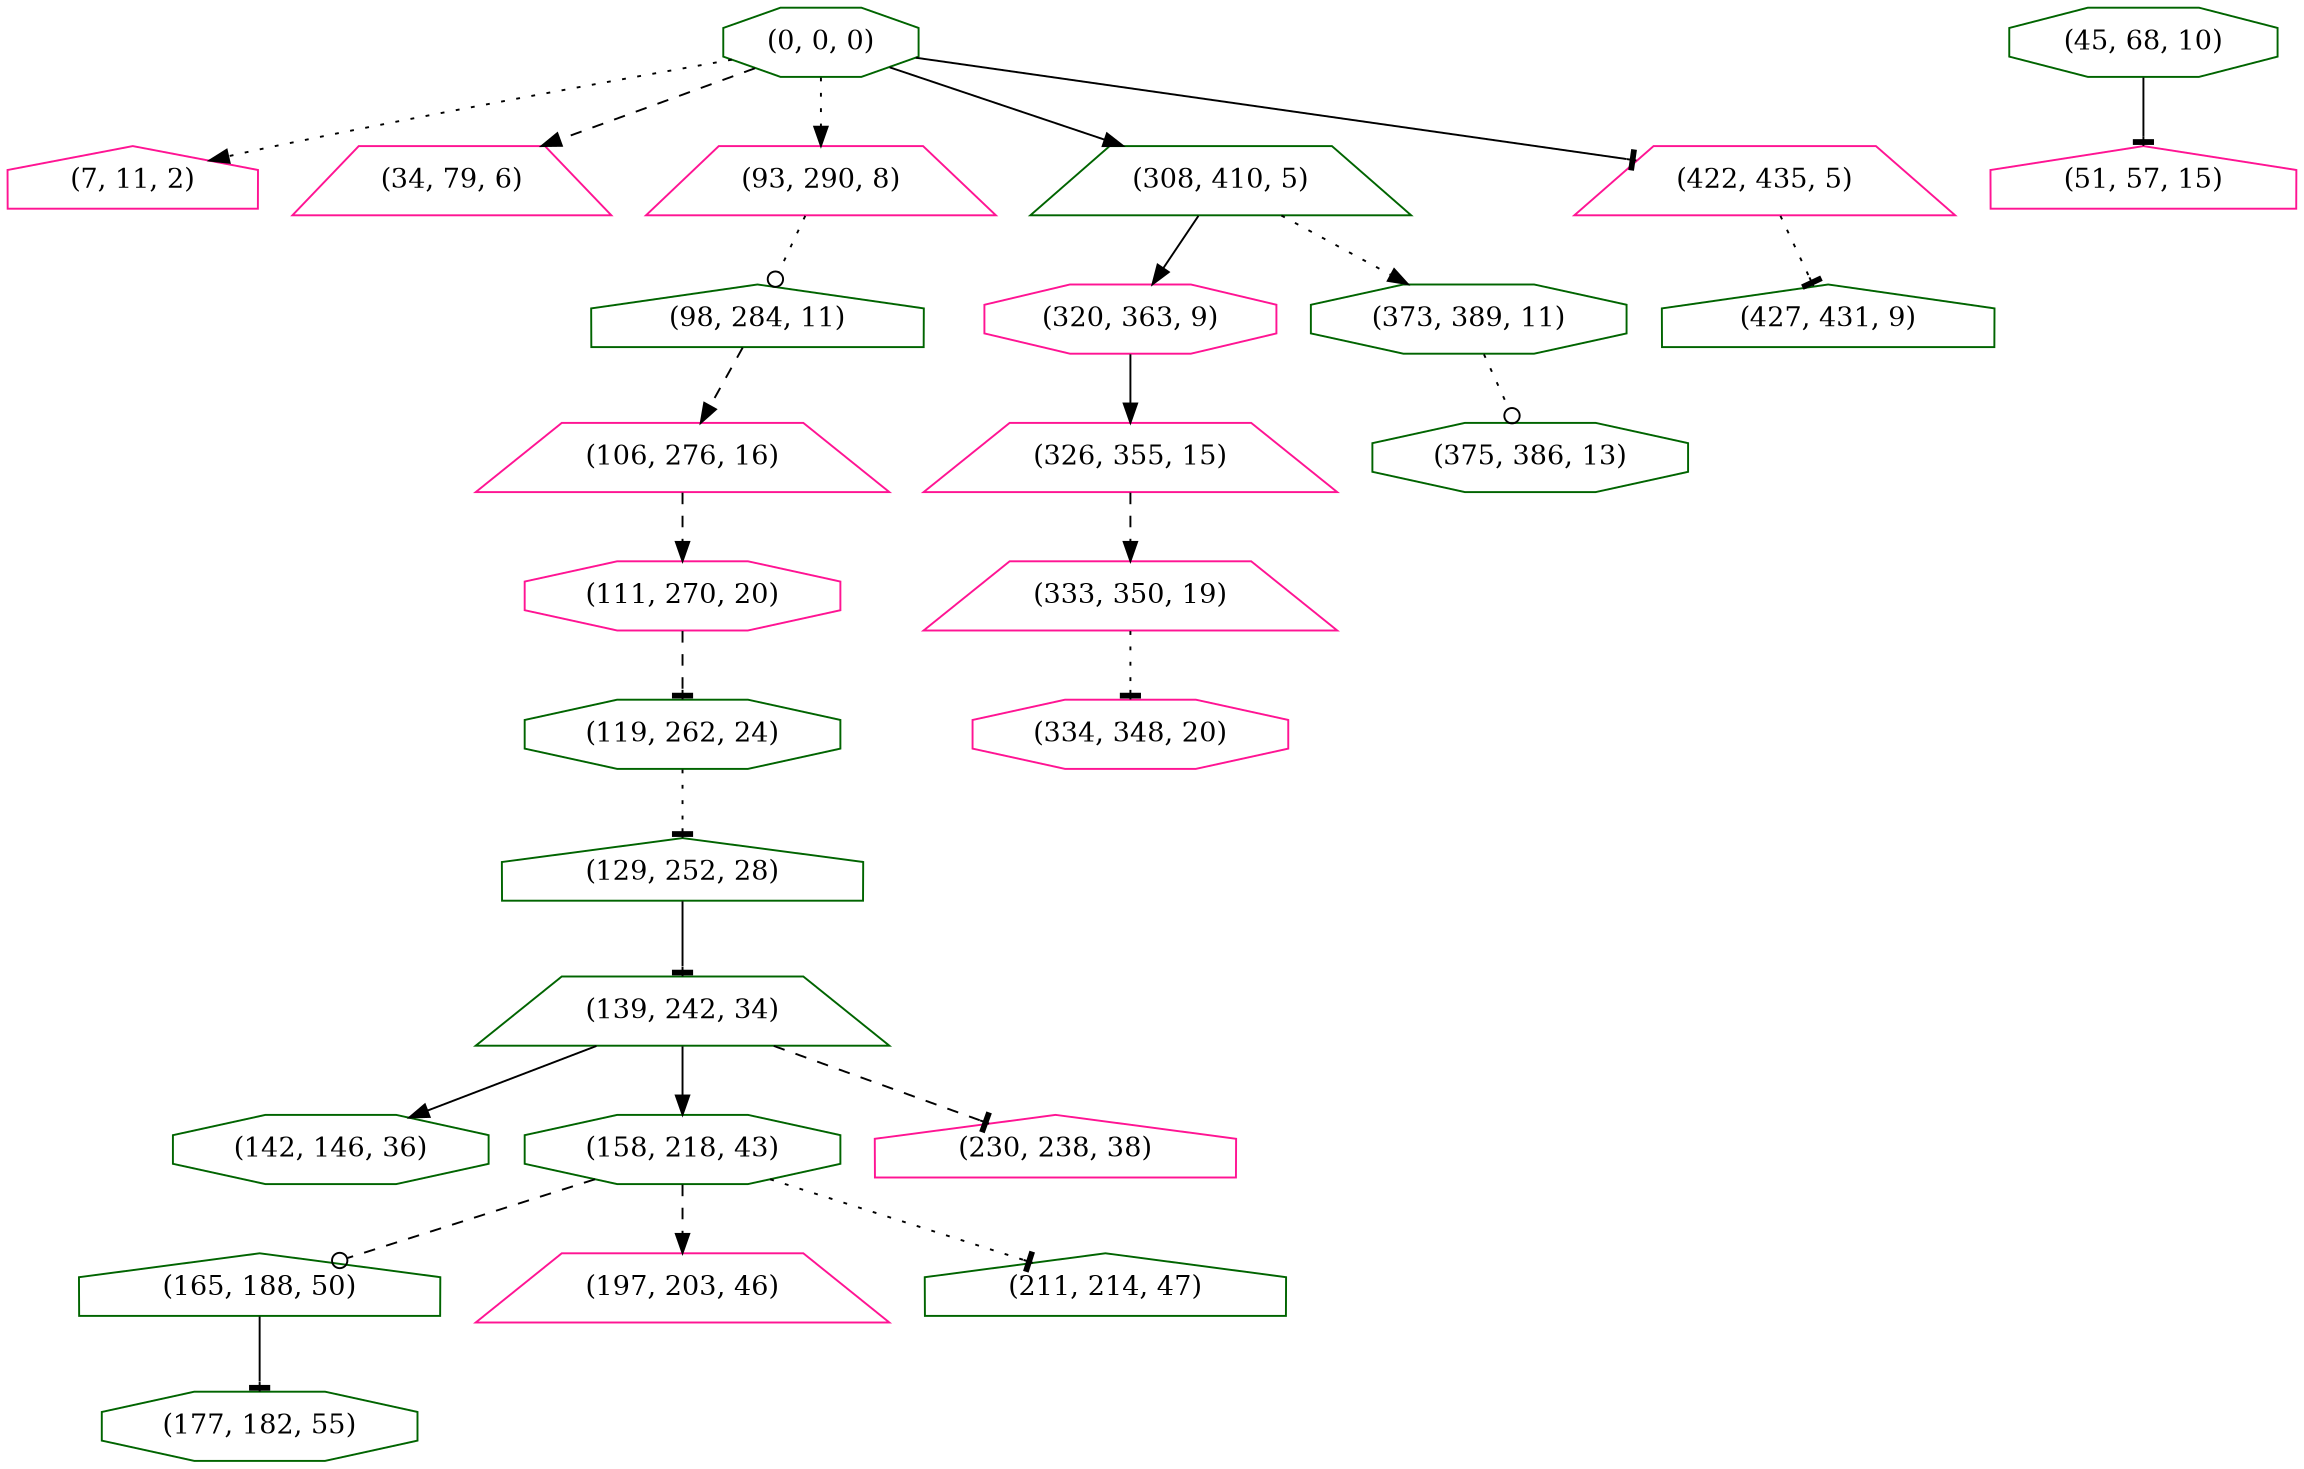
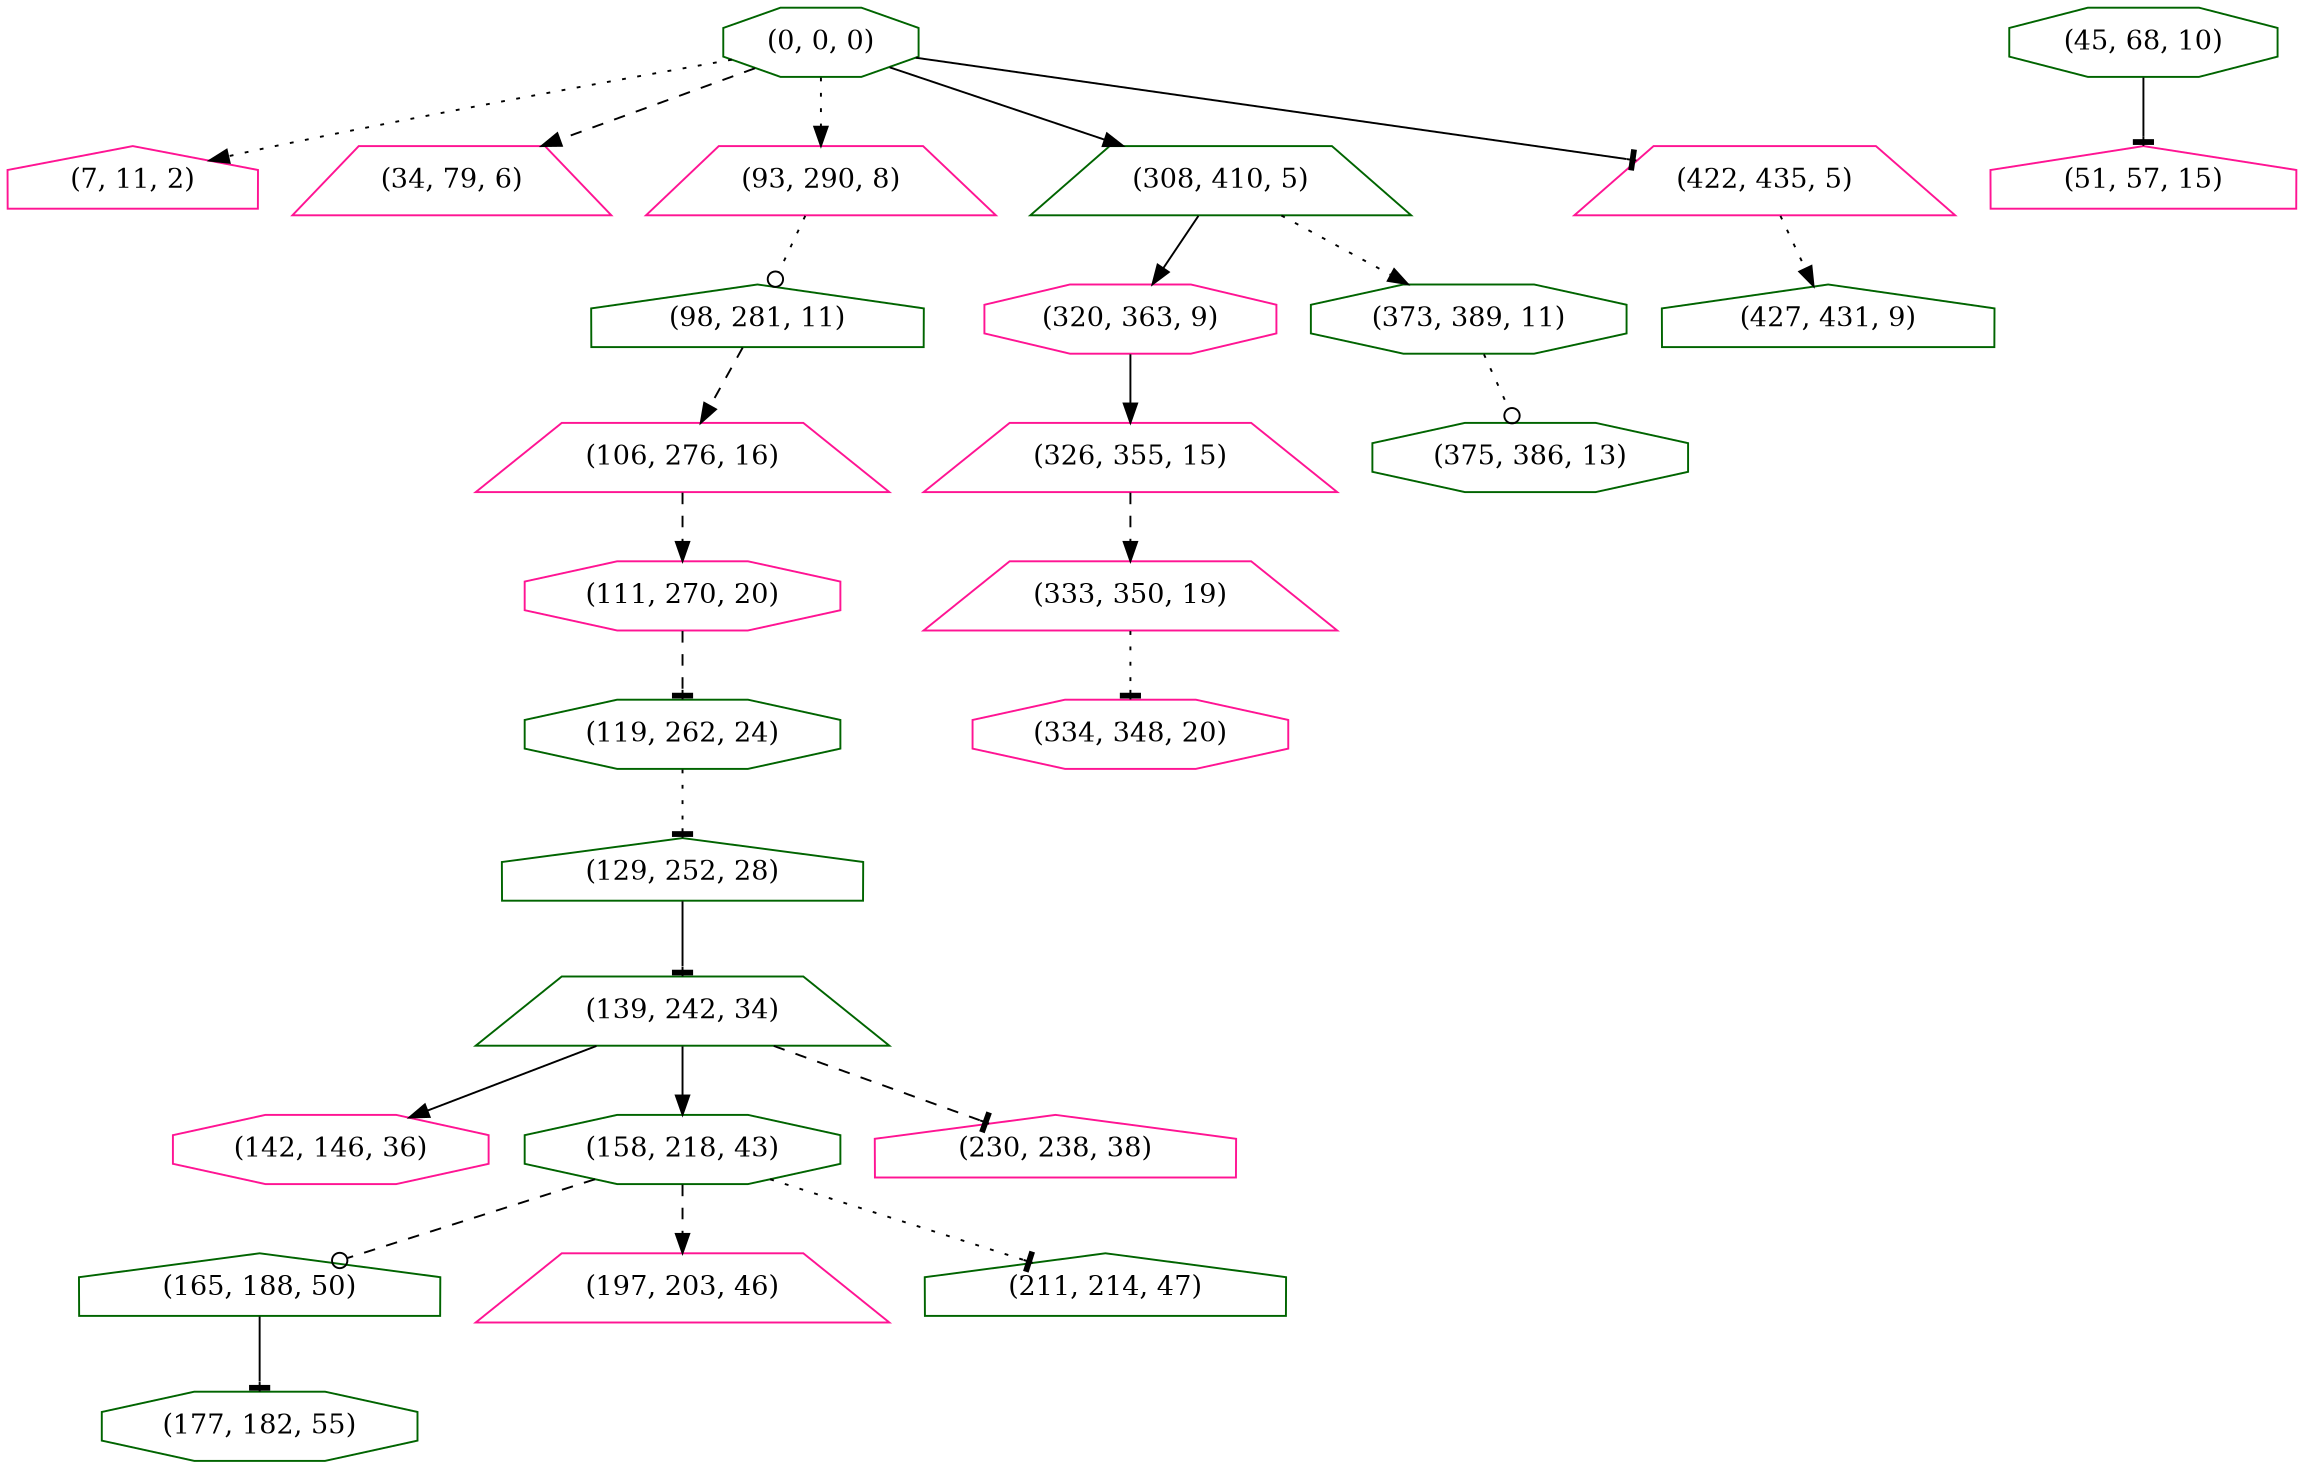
(1795, 247) -> (1793, 242)
(757, 319) -> (757, 319)
(331, 1149) -> (331, 1149)
